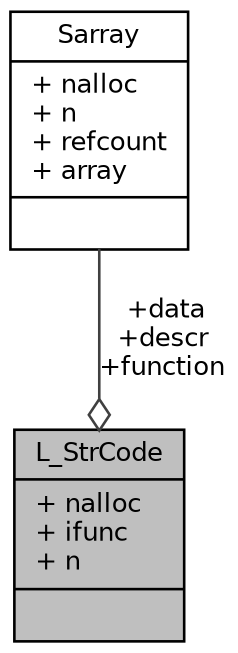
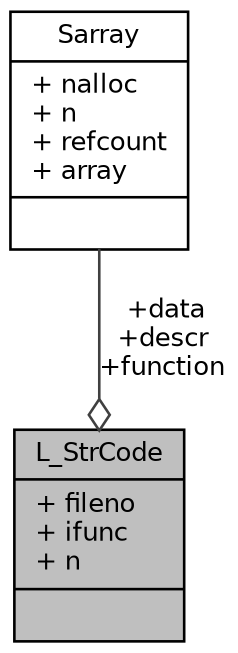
(89, 504) -> (86, 504)
